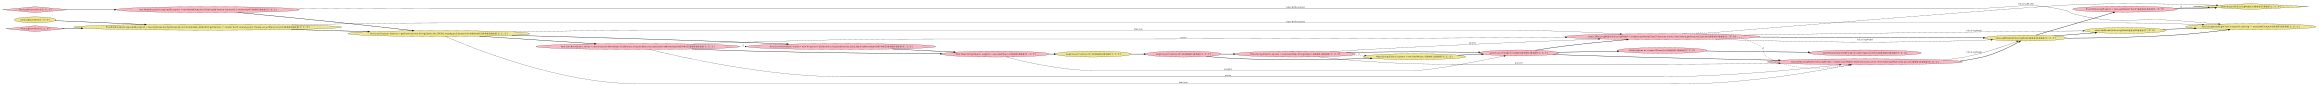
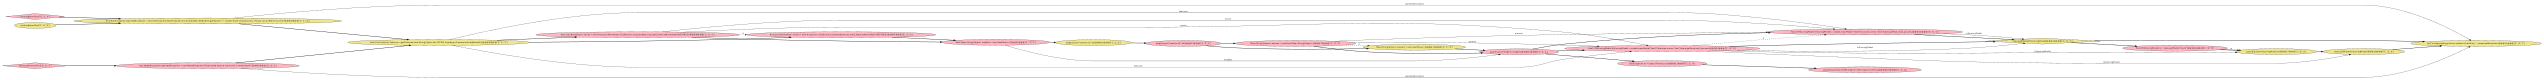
(2251, 7) -> (2276, 52)
(2075, 34) -> (2319, 52)
(2026, 38) -> (2043, 41)
